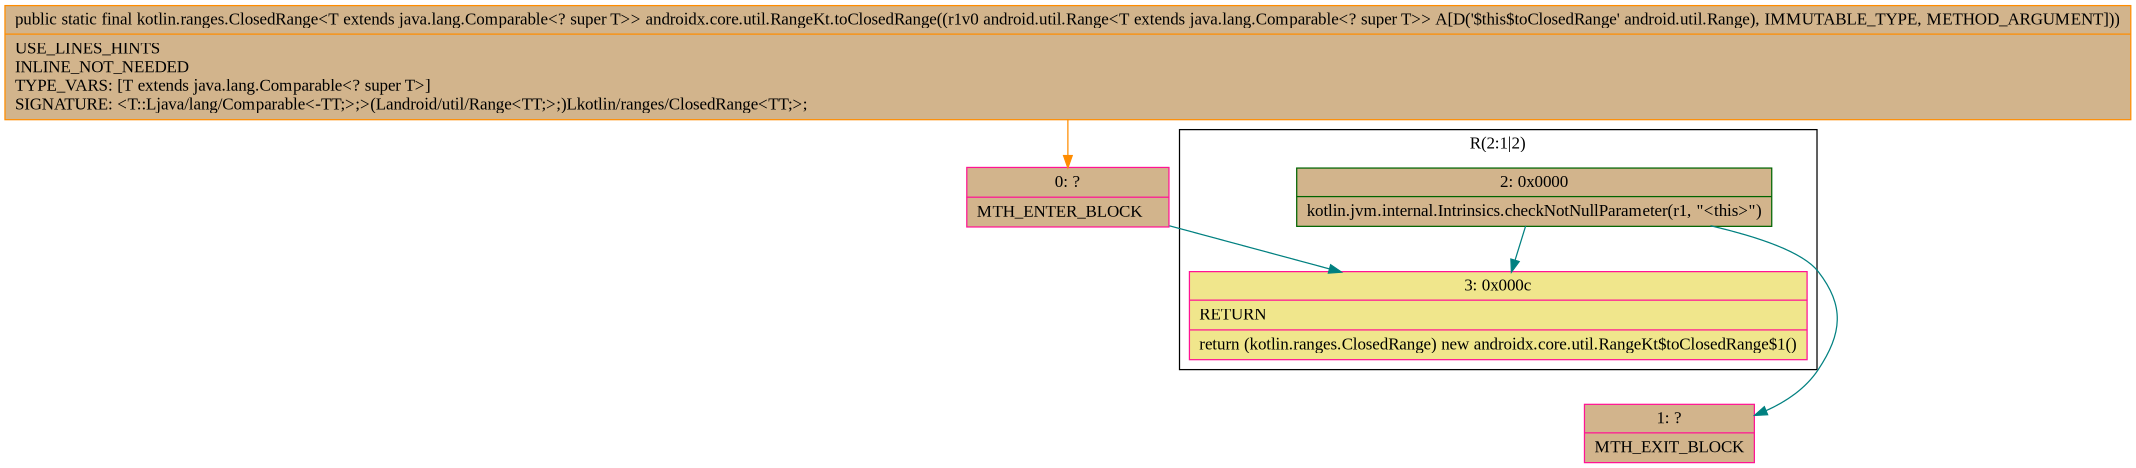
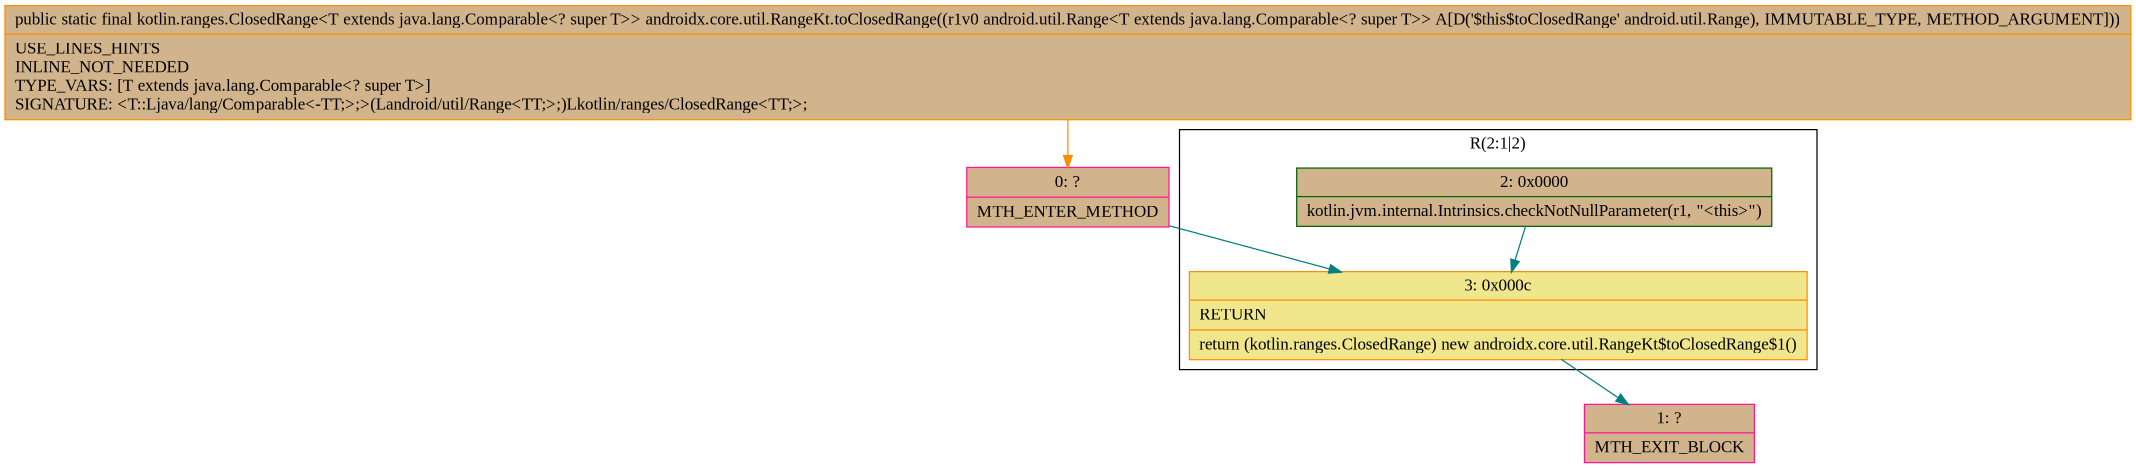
(1060, 211) -> (1068, 211)
(1832, 295) -> (1589, 378)
(1498, 316) -> (1498, 316)
